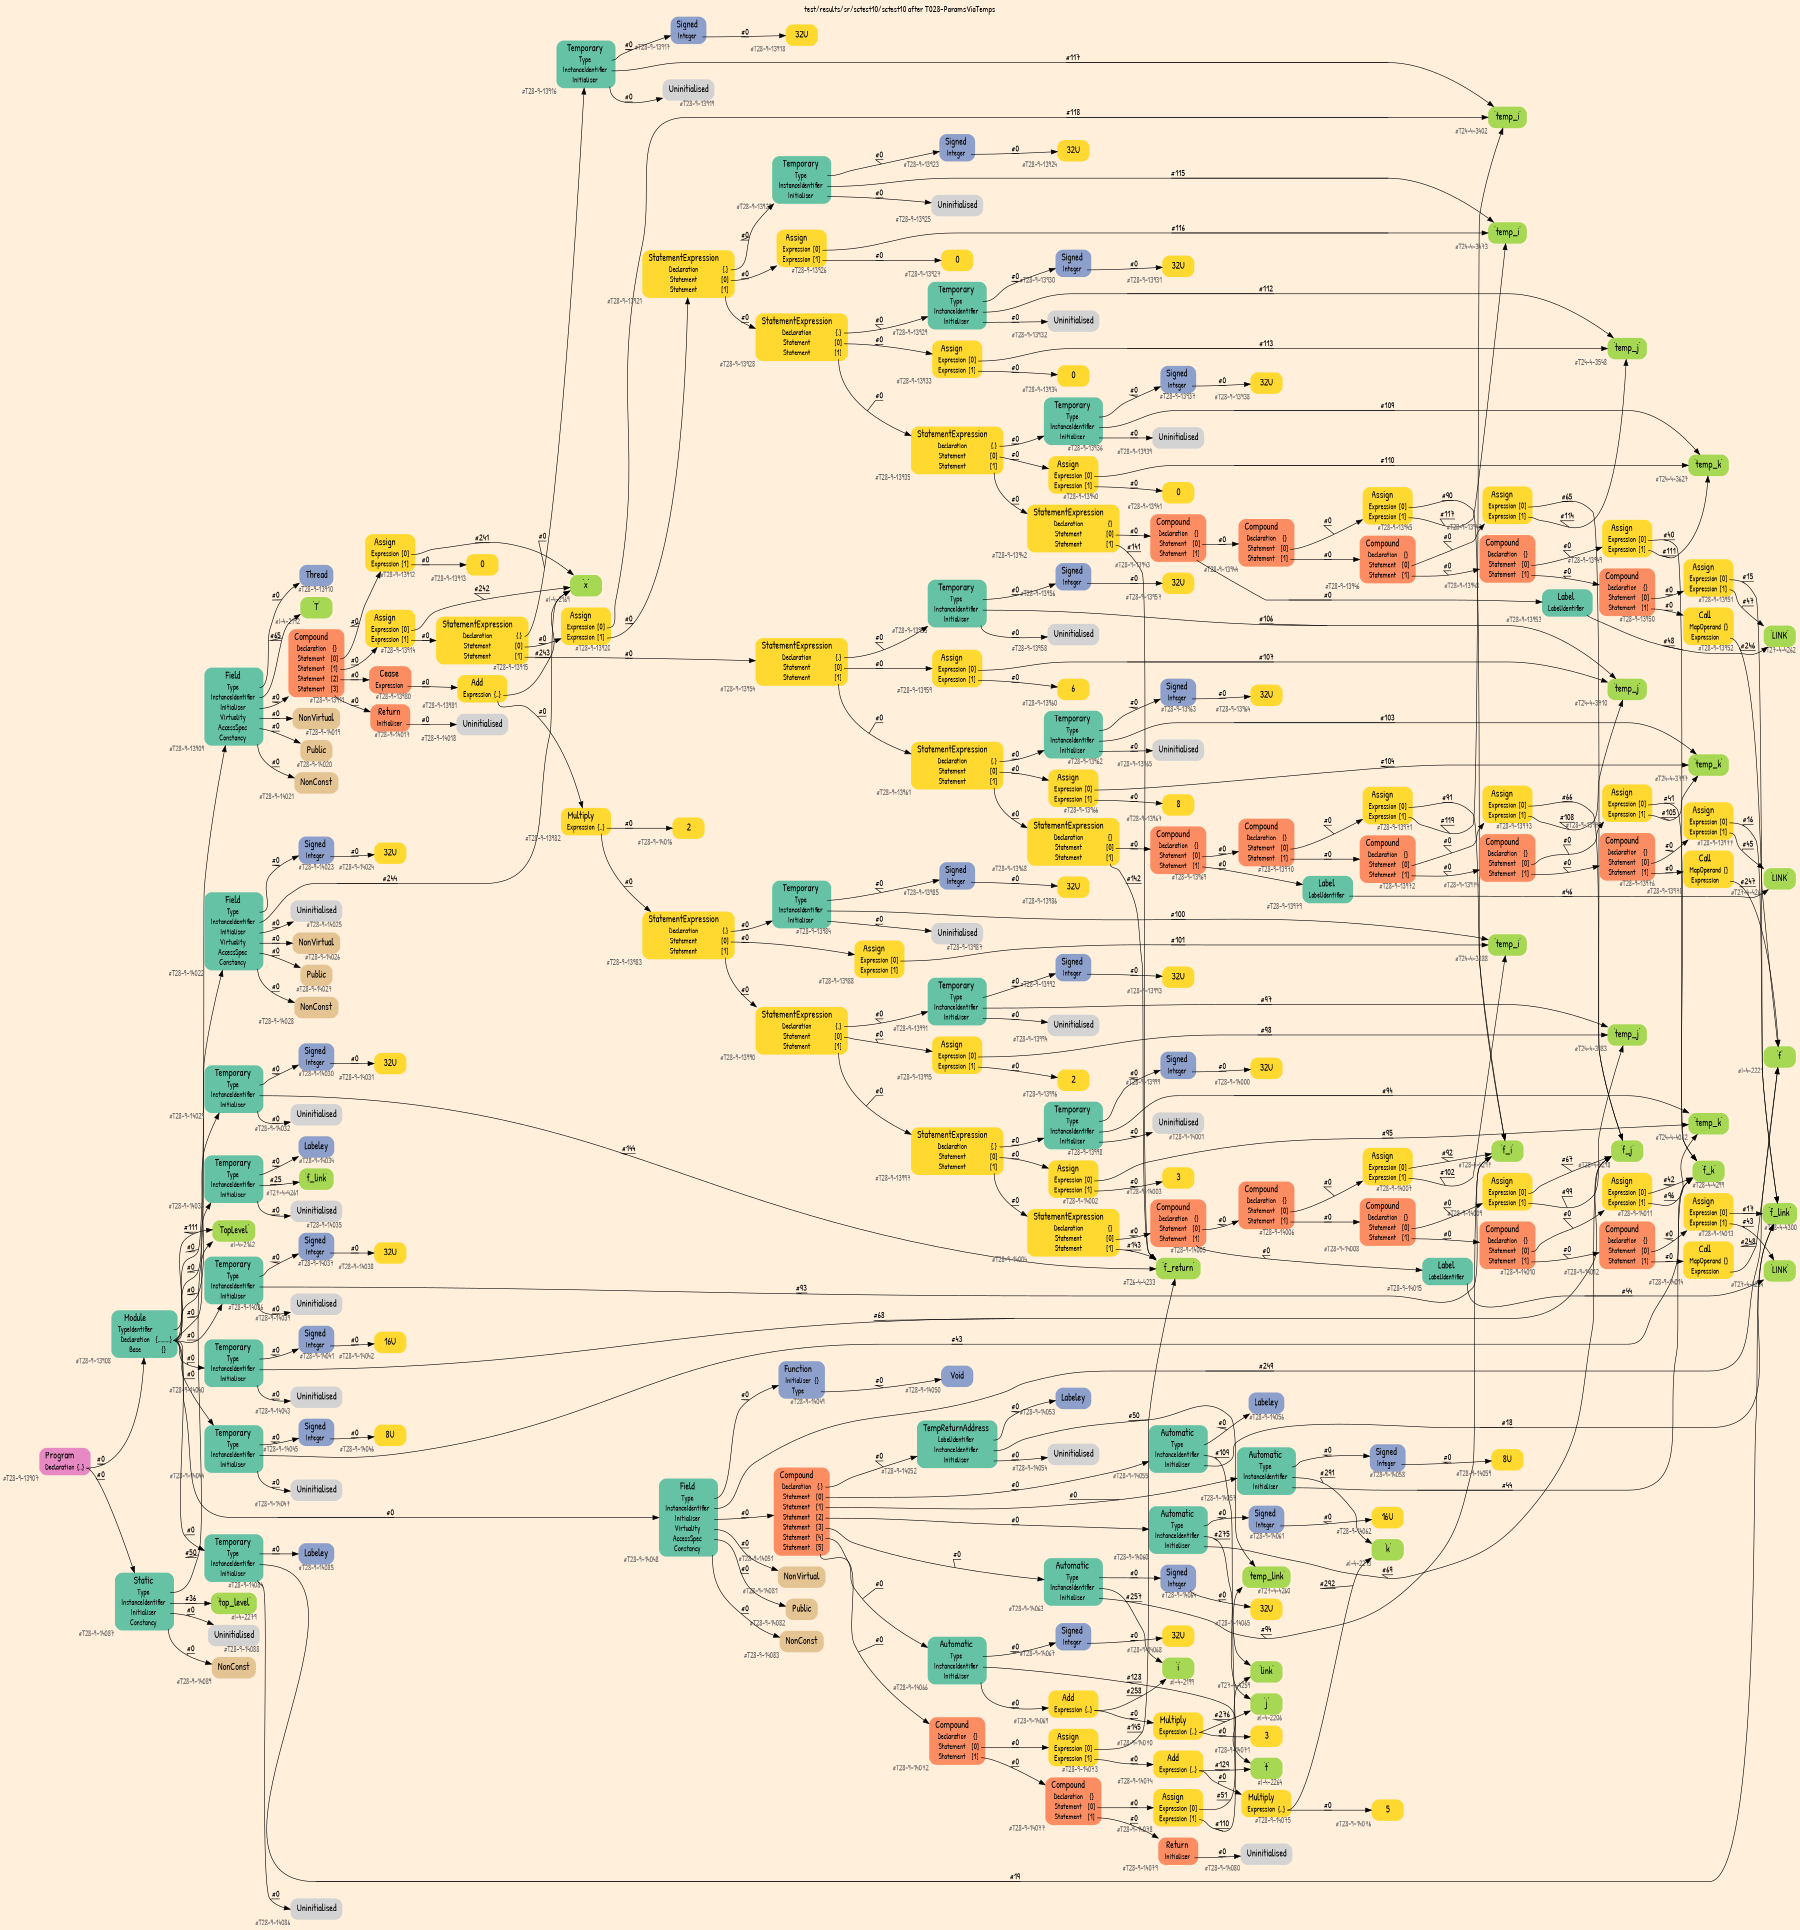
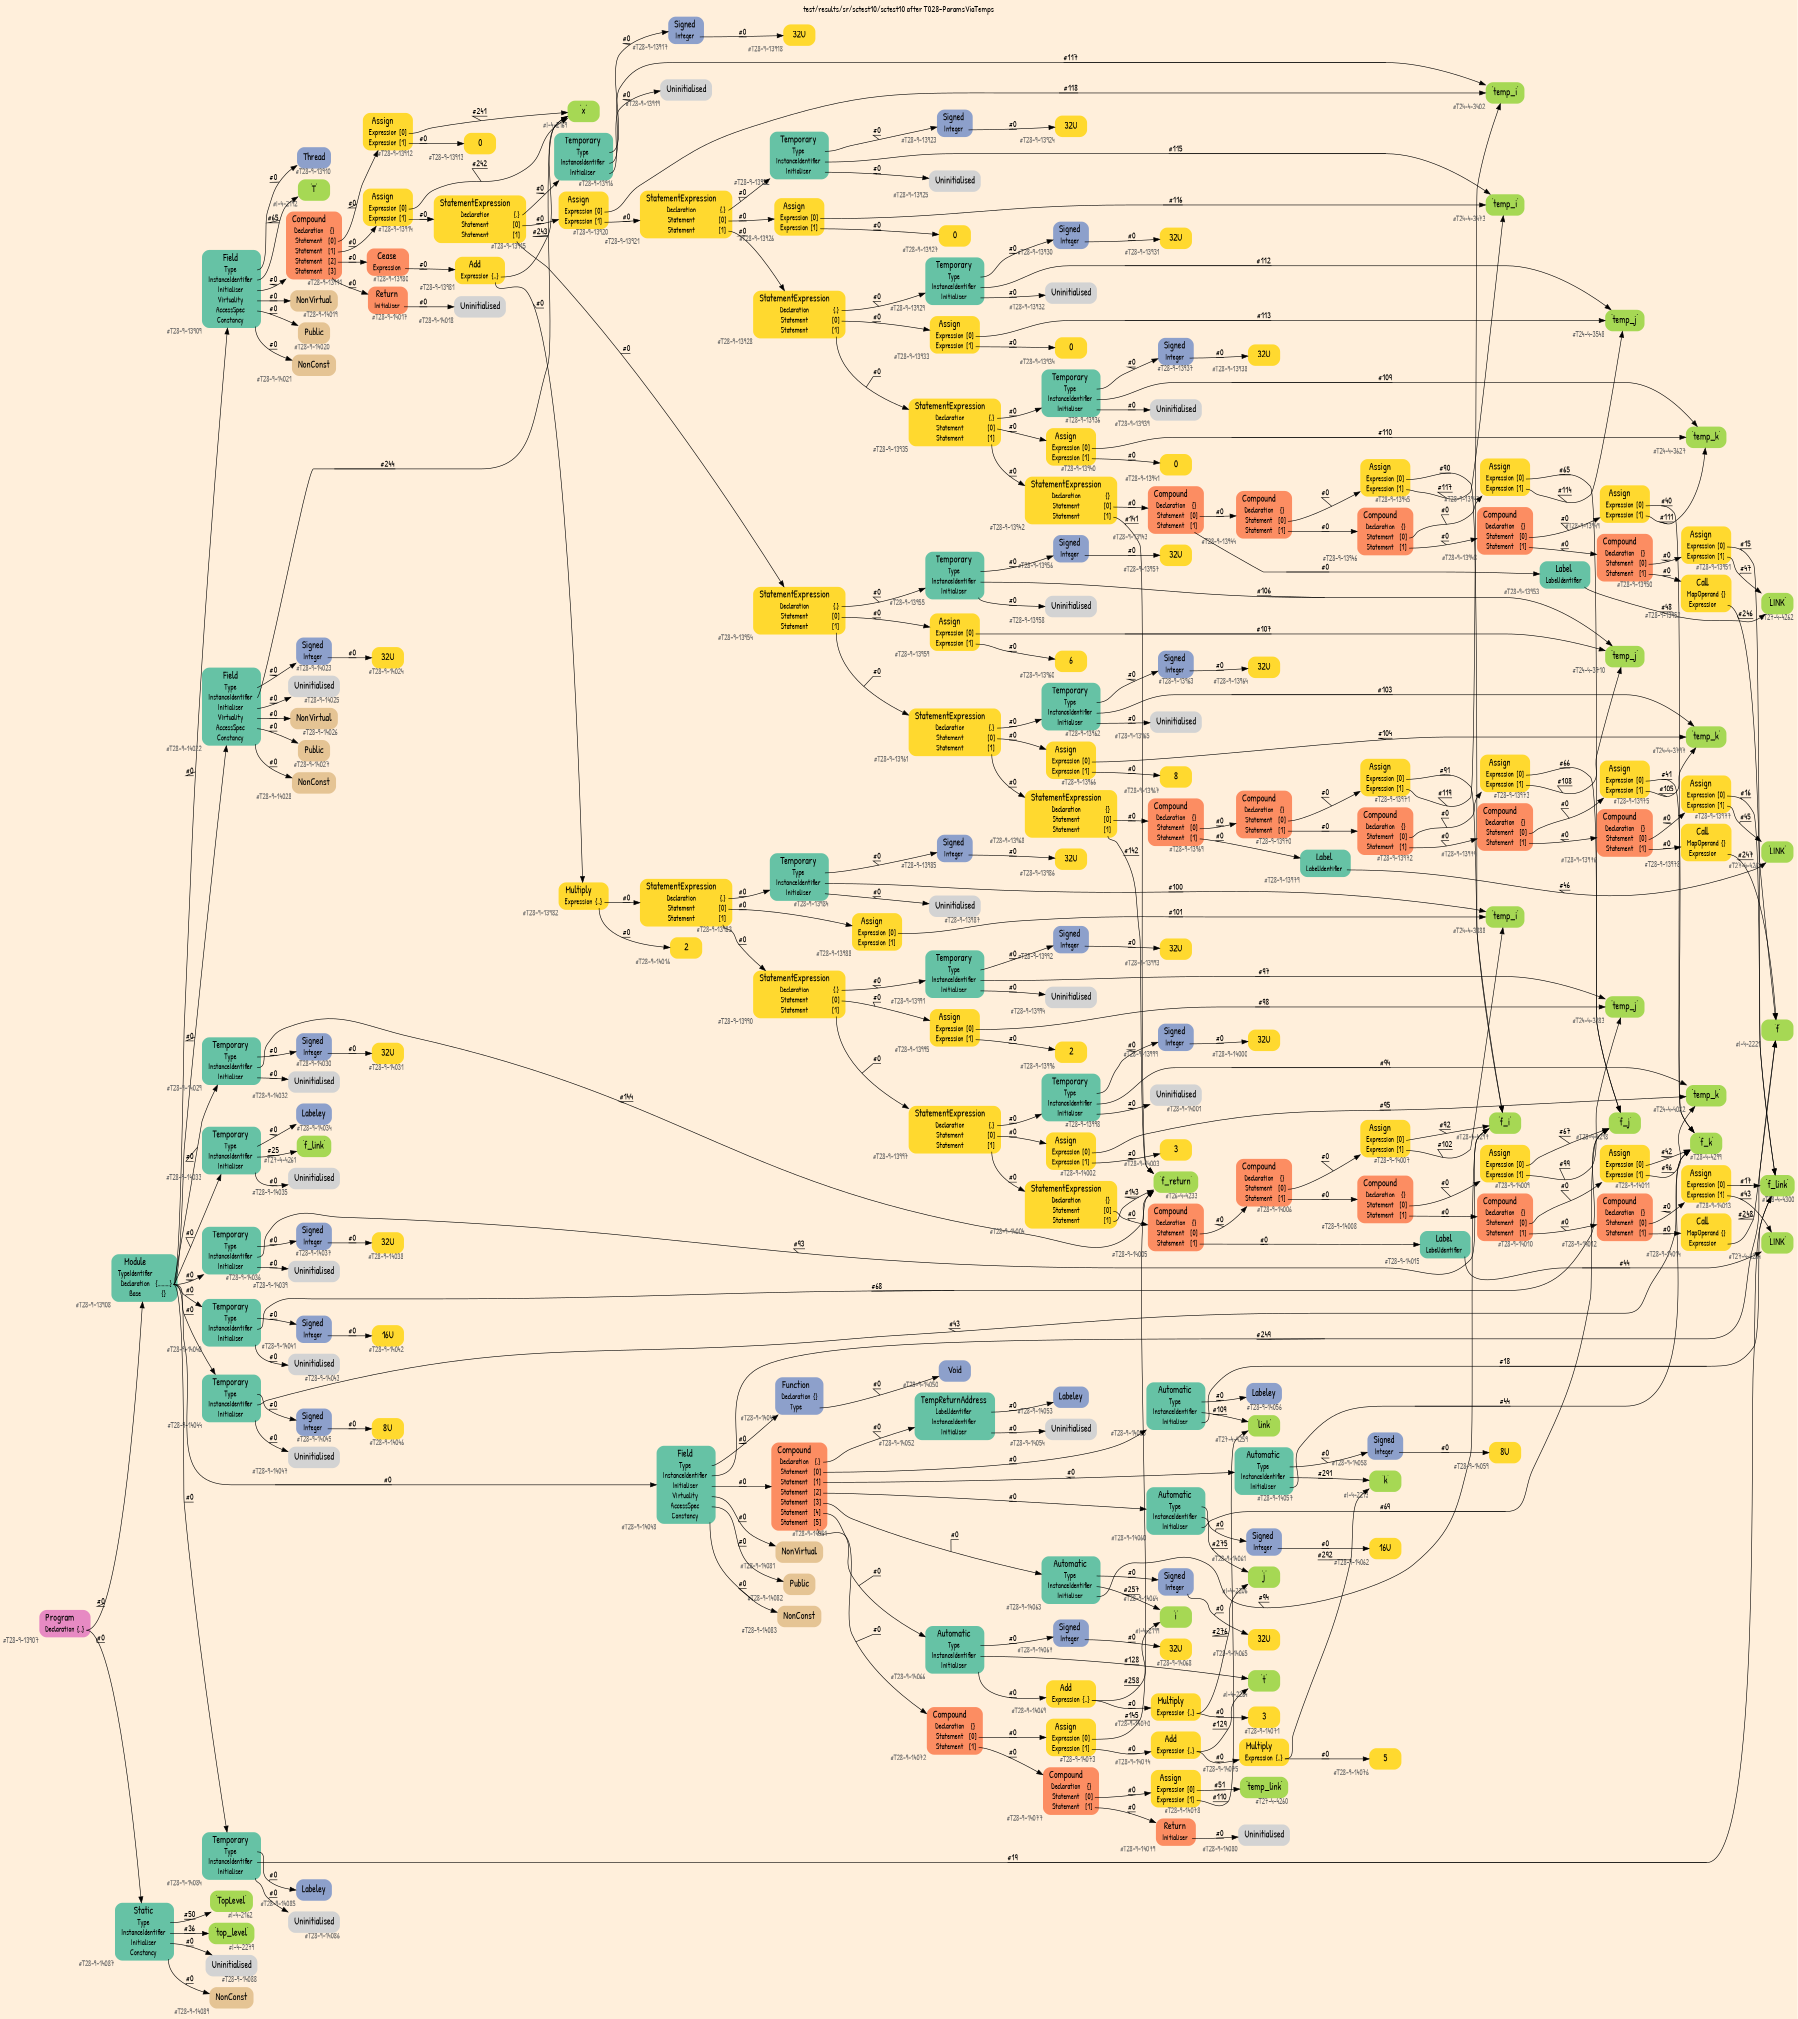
(180, 1265) -> none
(798, 1381) -> (796, 1397)
(1186, 1410) -> none
